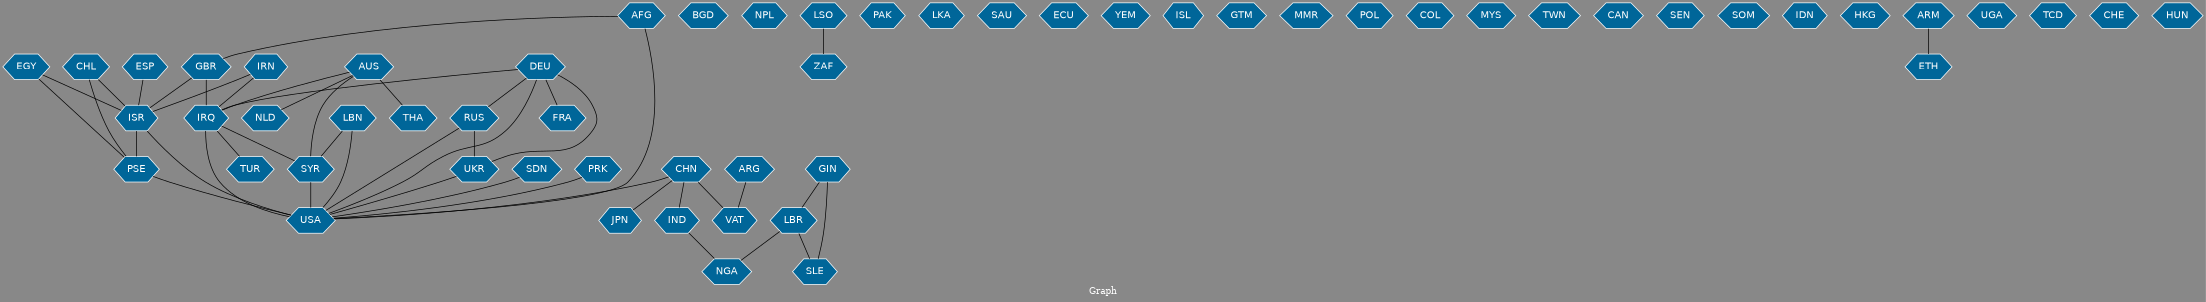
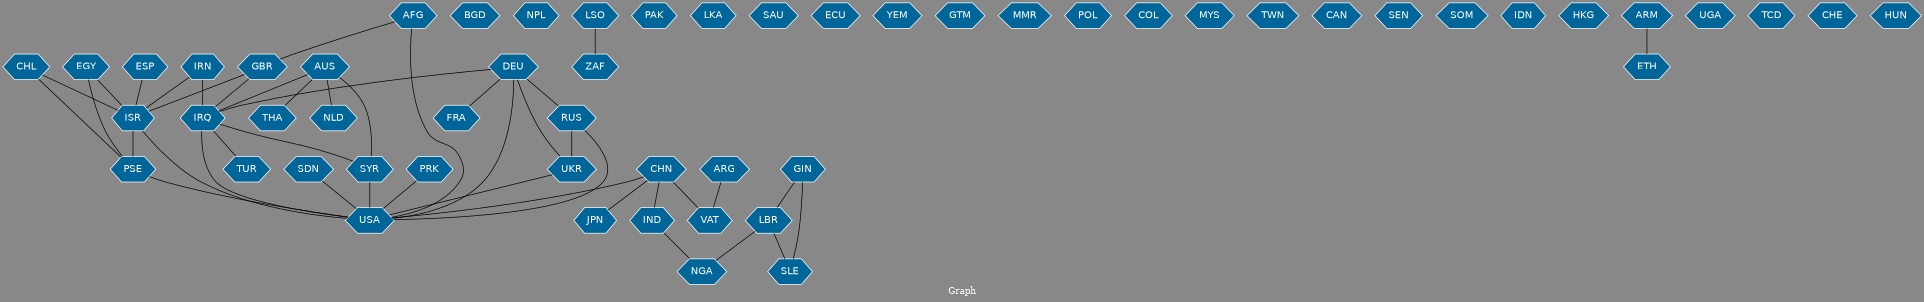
(1183, 16) -> none
(353, 118) -> none
